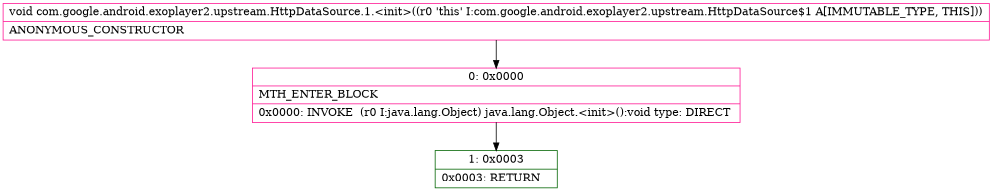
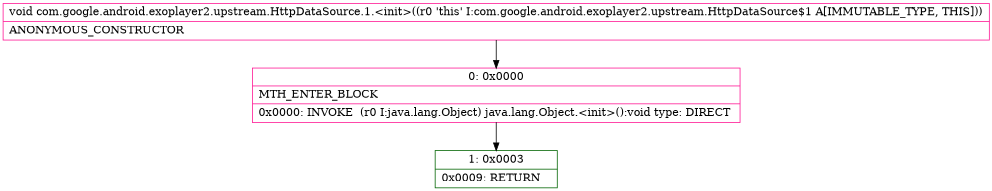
(496, 178) -> (496, 178)
